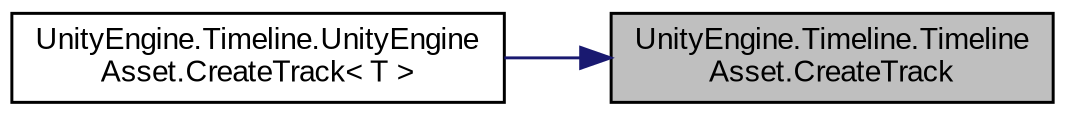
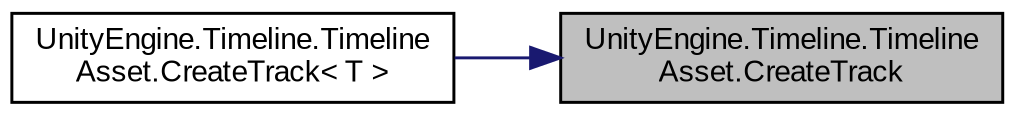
(258, 58) -> (233, 58)
